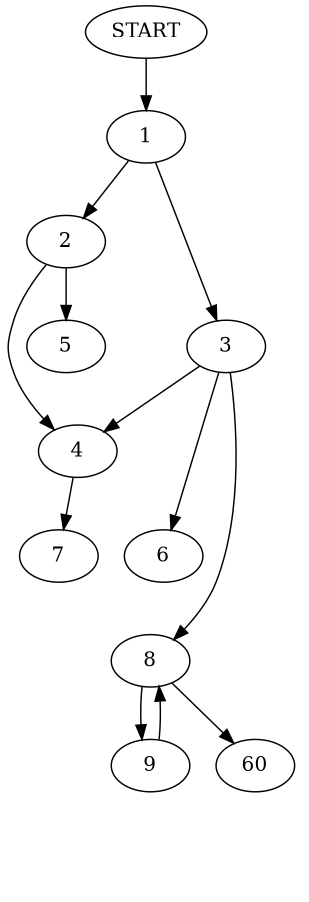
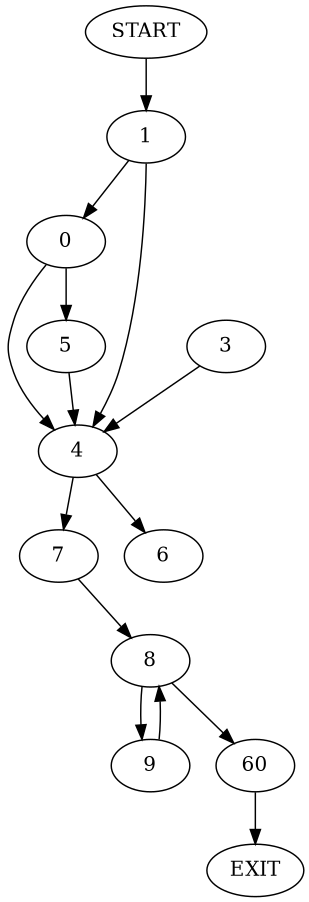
(183, 234) -> (136, 291)
(66, 242) -> (66, 242)
none -> (71, 392)
(197, 444) -> (116, 498)
(233, 507) -> (100, 603)
none -> (255, 870)
